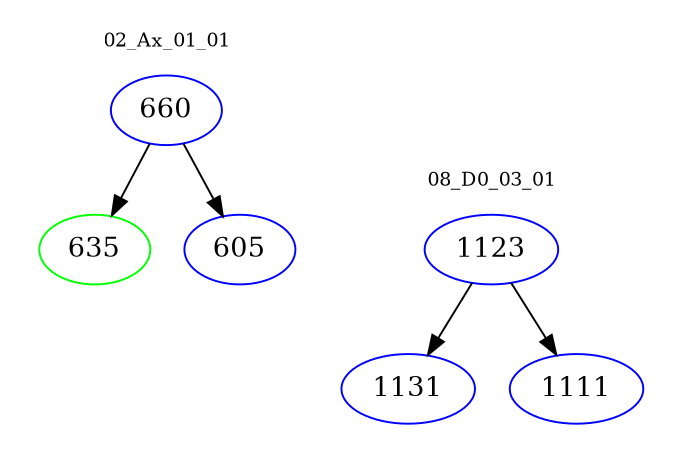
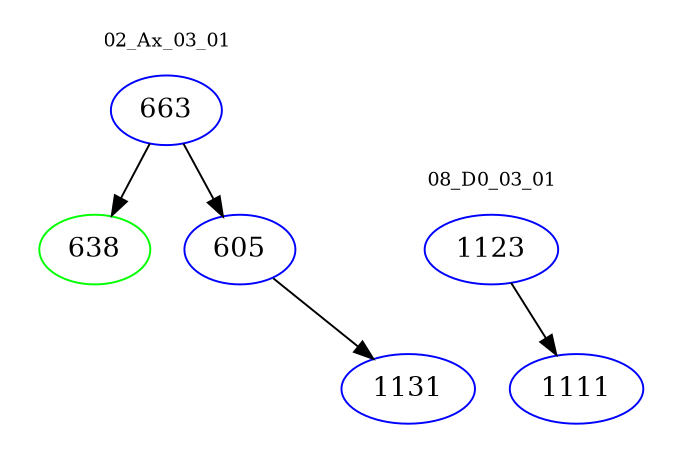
(167, 42) -> (167, 42)
(166, 110) -> (166, 110)
(95, 250) -> (95, 250)
(455, 310) -> (316, 312)
